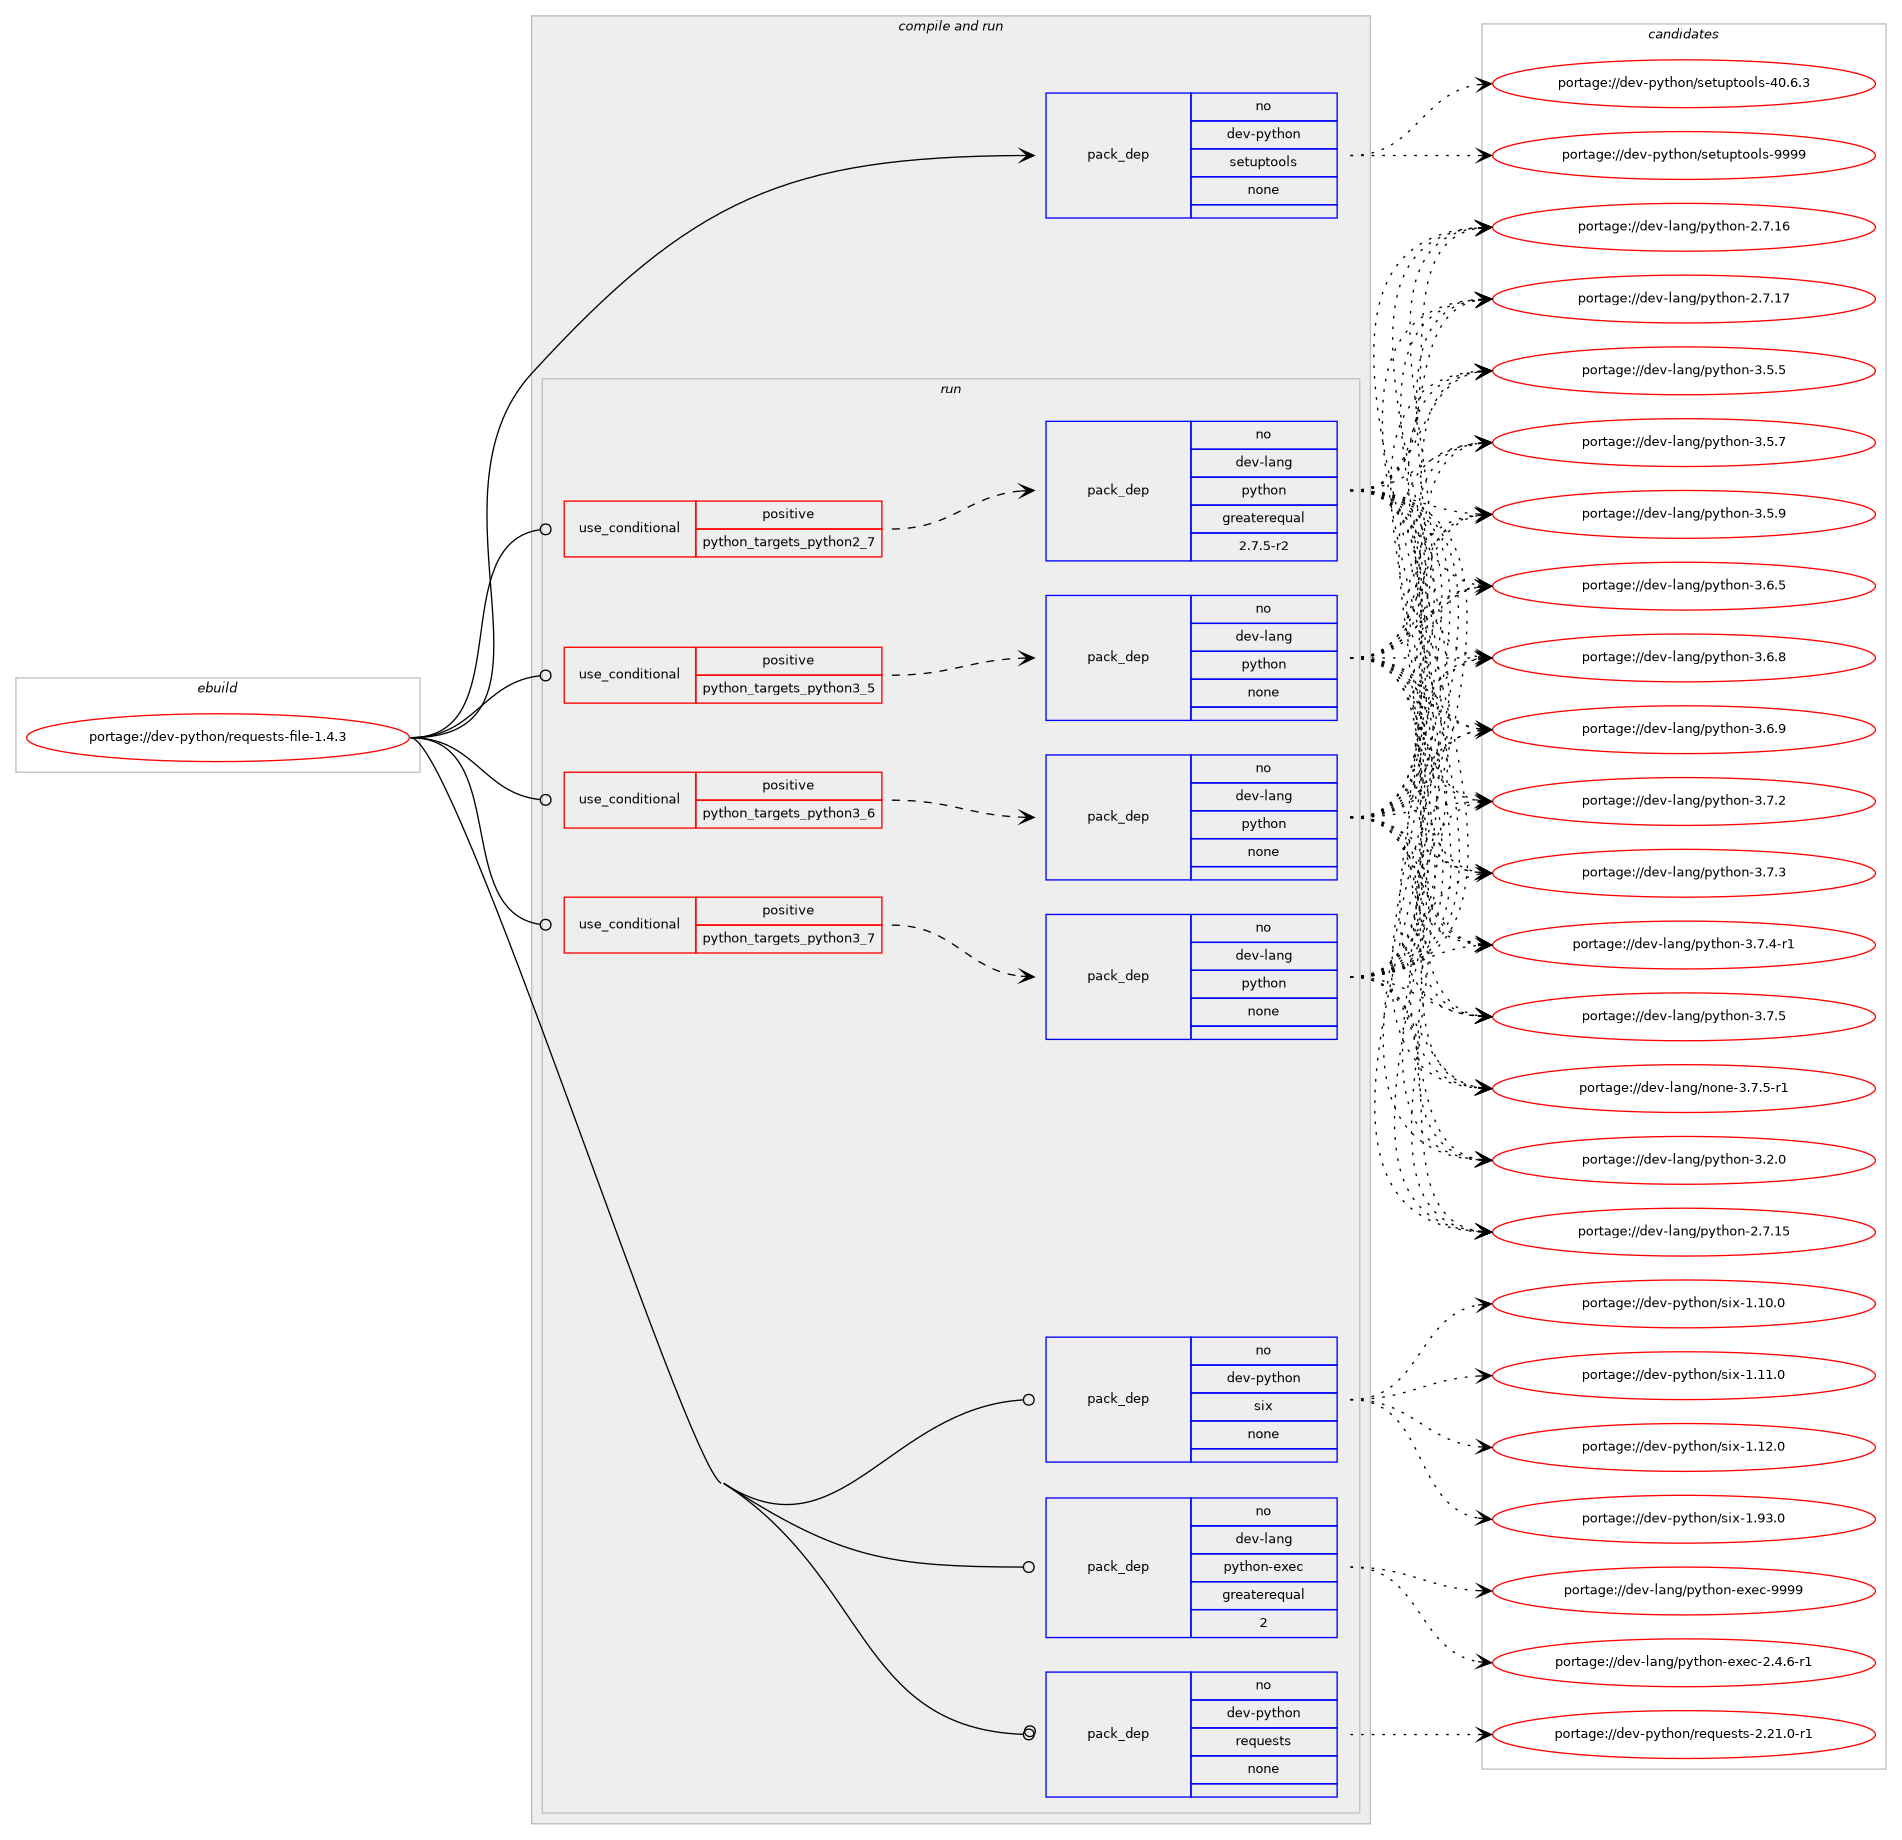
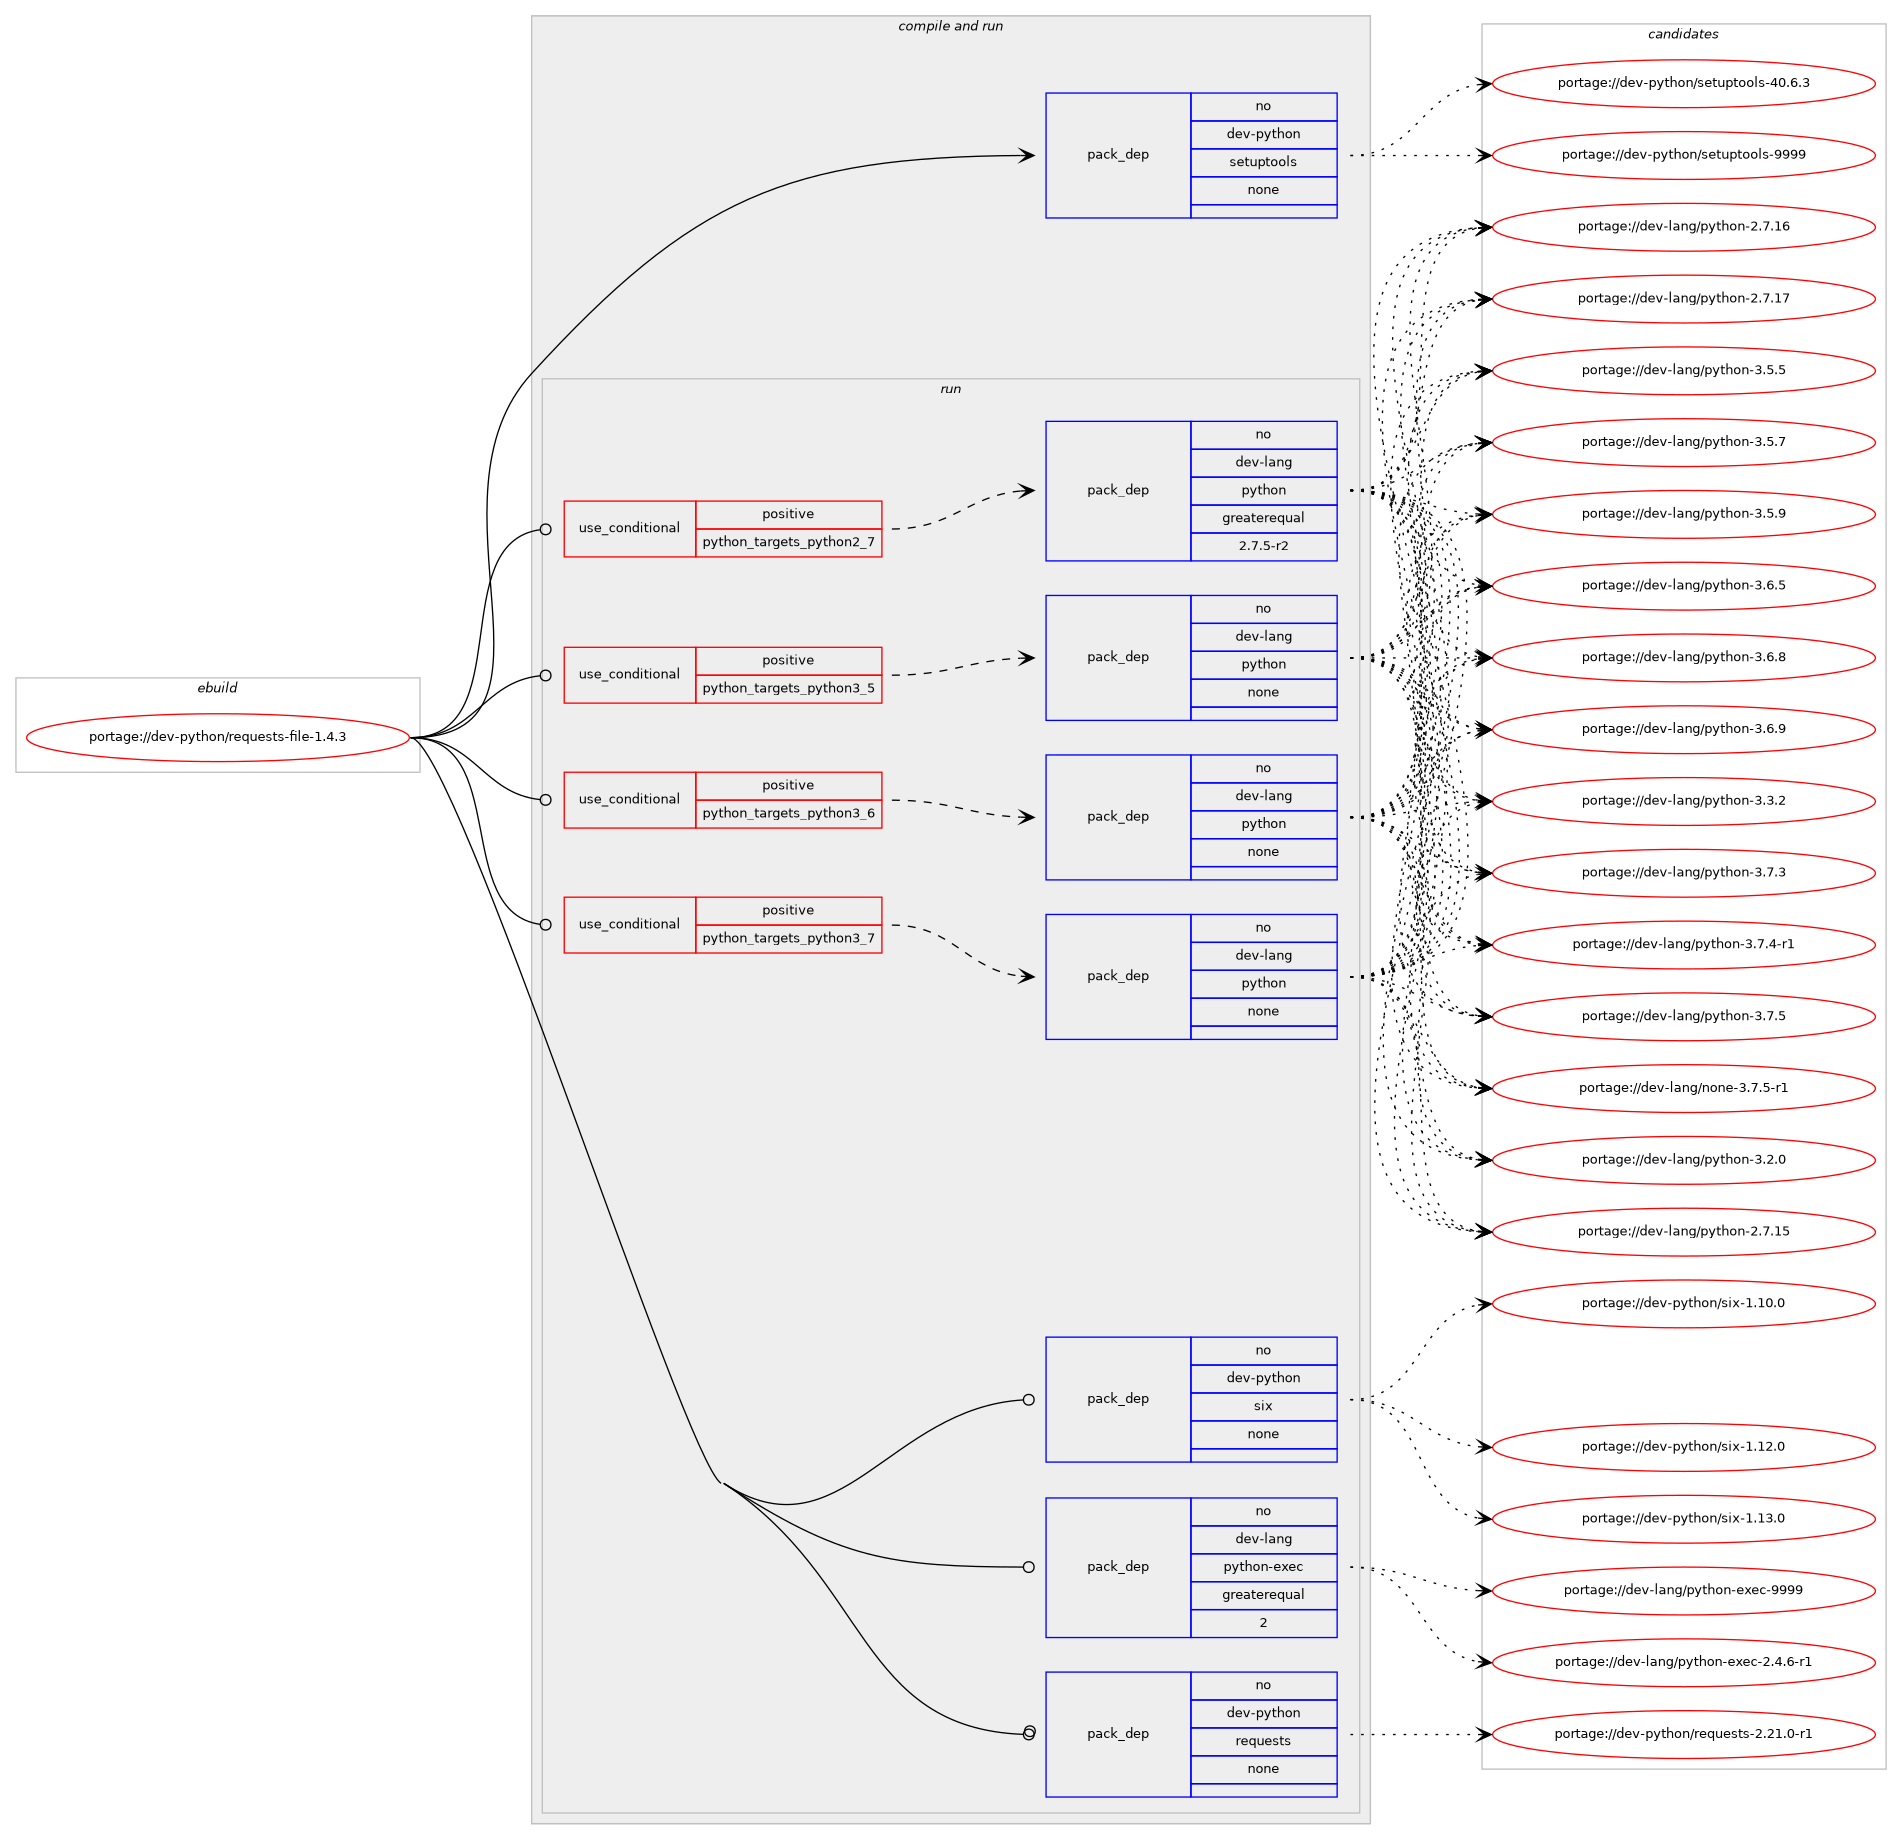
(1684, 801) -> (1684, 801)
(1684, 1376) -> none
(1684, 1519) -> (1684, 1519)
